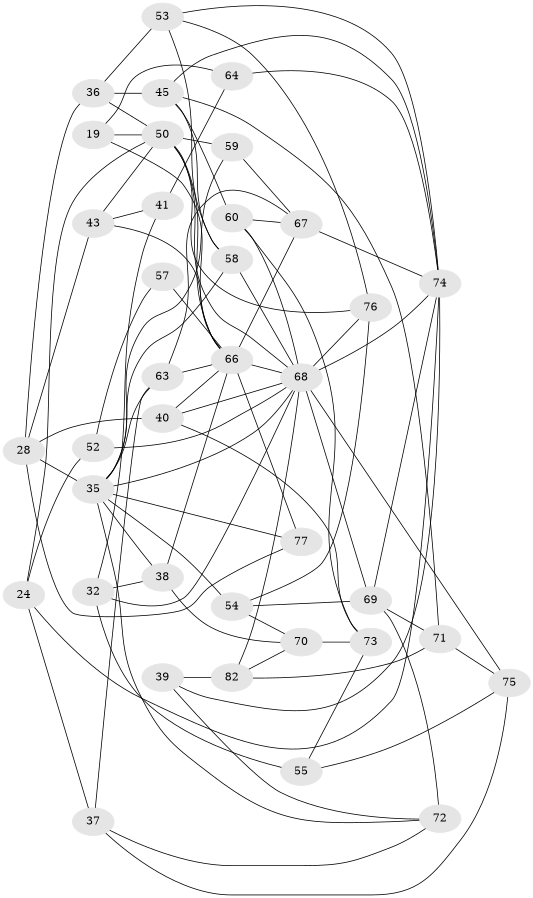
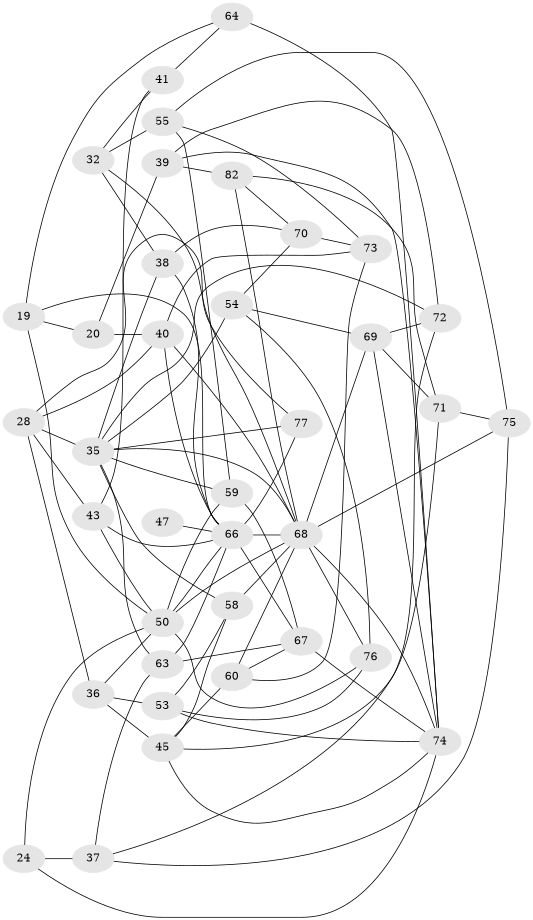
(163, 277) -> (163, 523)
none -> (93, 335)
none -> (214, 348)
(93, 448) -> none
